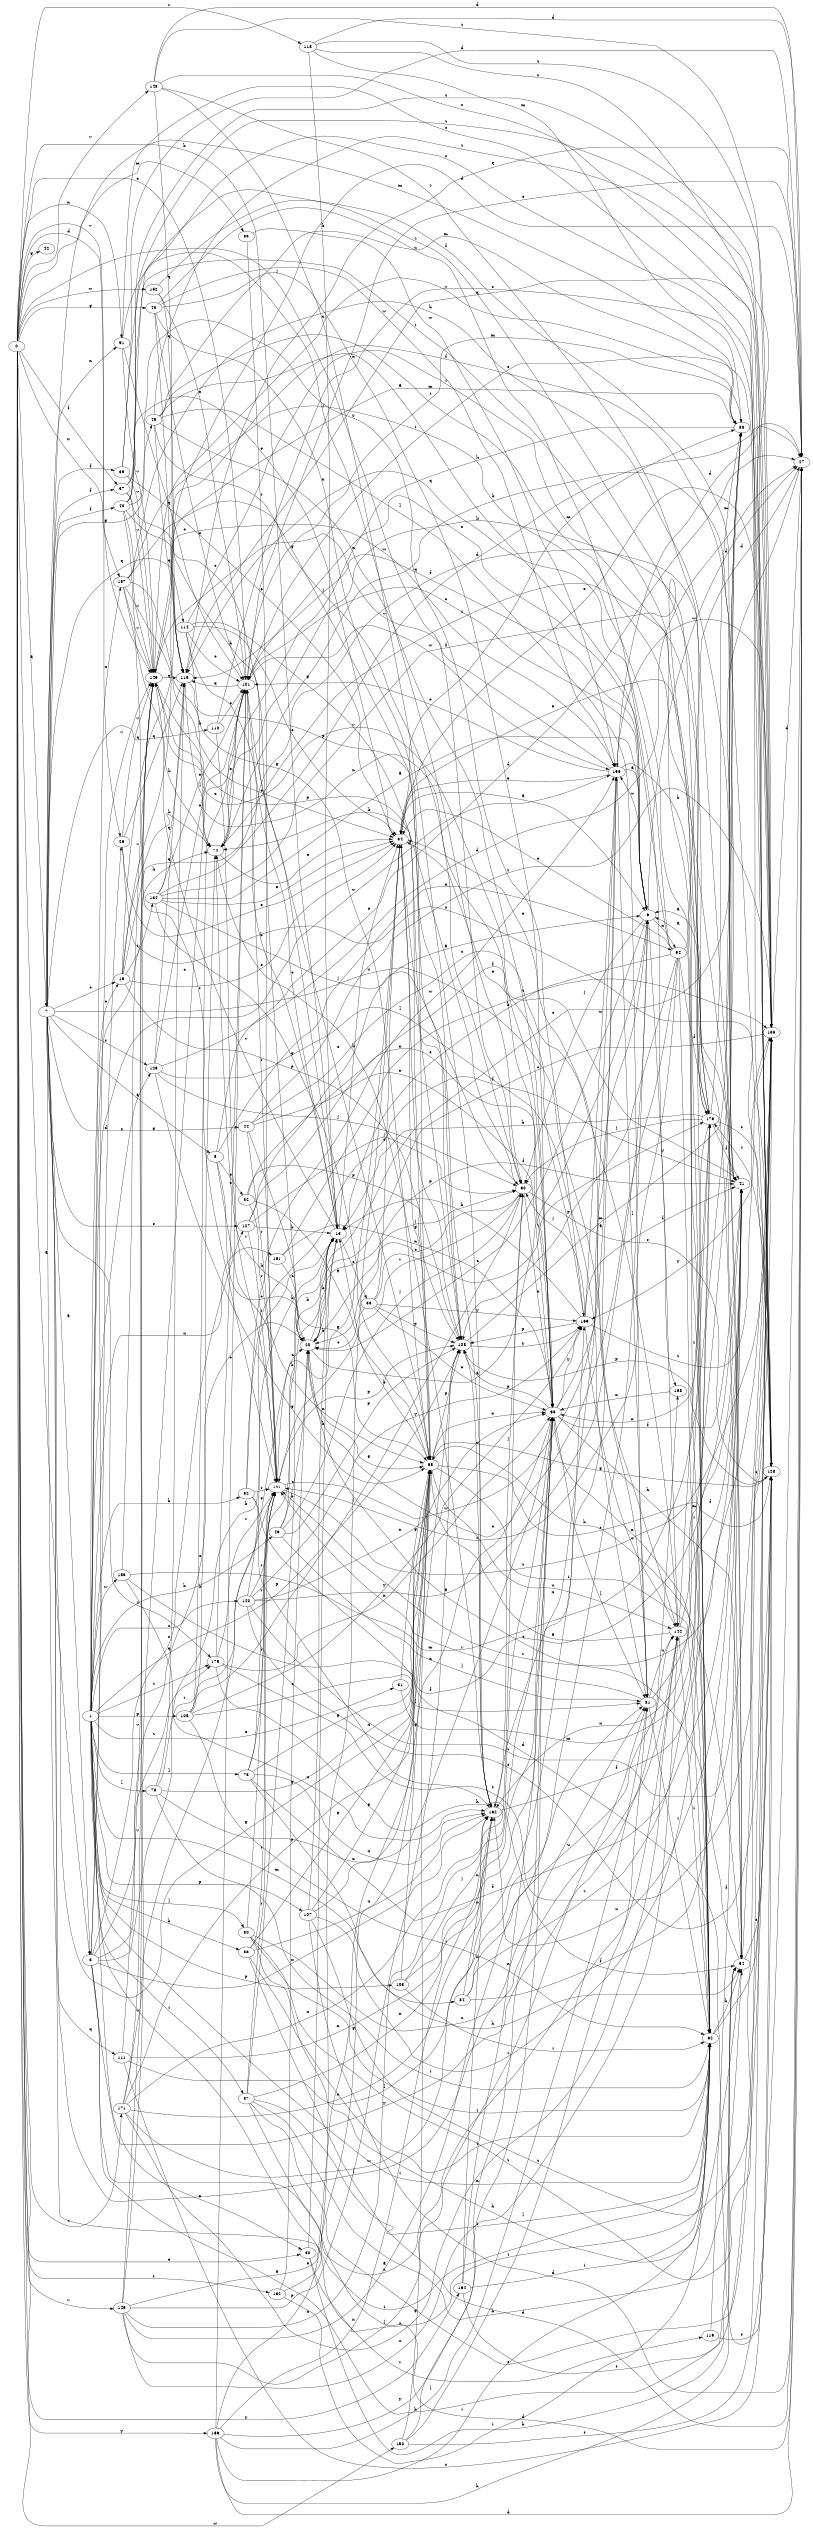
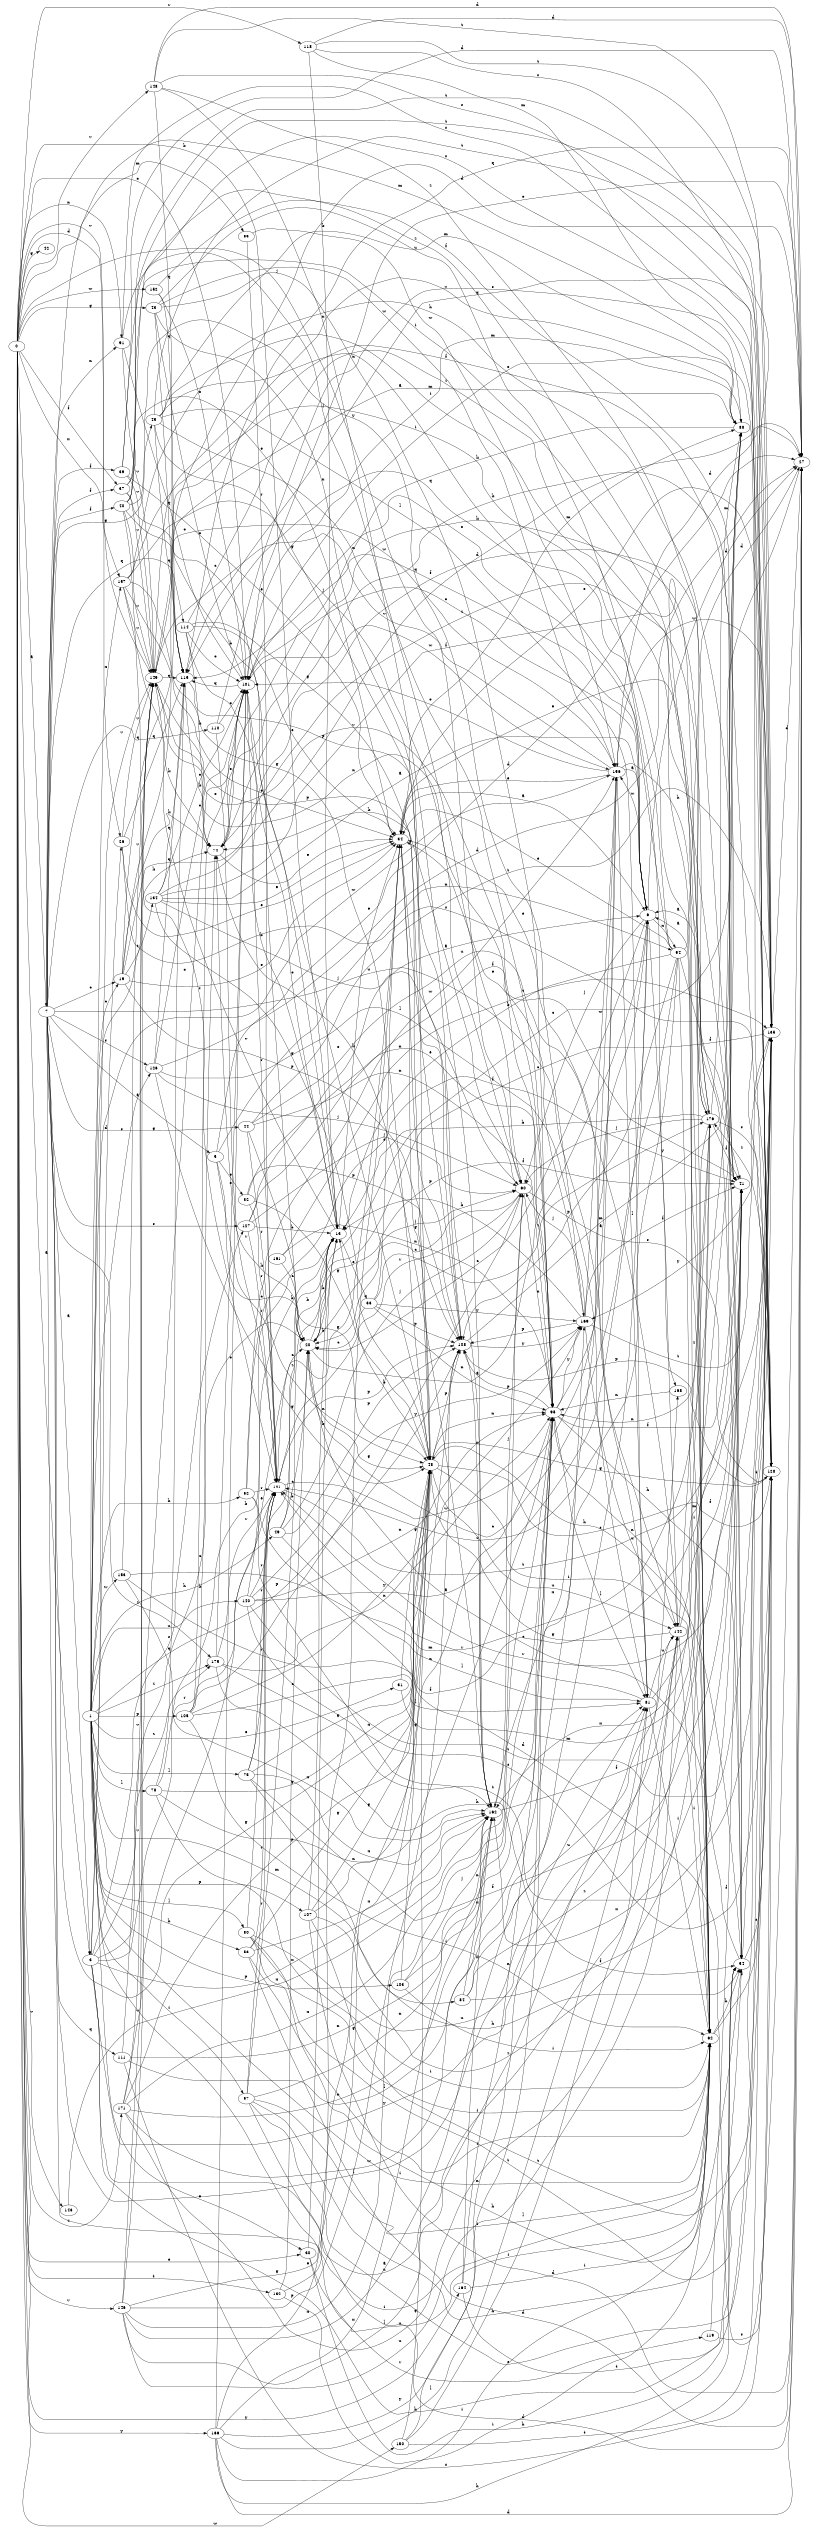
(200, 785) -> (200, 785)
(694, 1050) -> (710, 1067)
(293, 1365) -> (293, 1365)
(106, 1416) -> none
(431, 1465) -> (431, 1465)
none -> (69, 2210)
